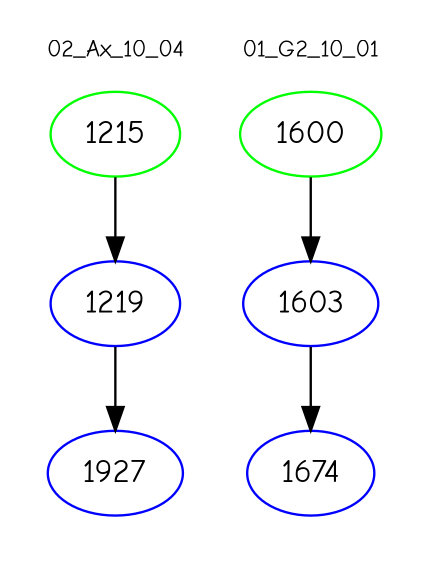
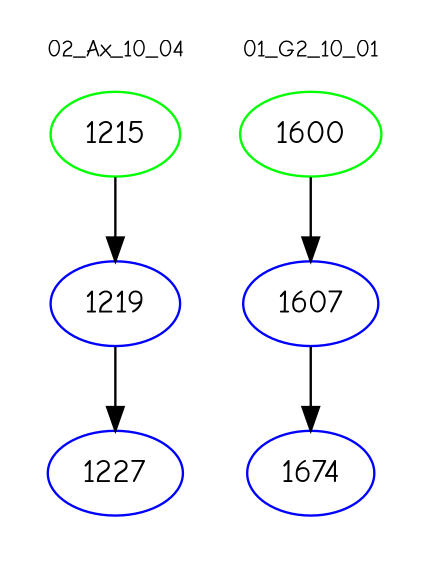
(311, 304) -> (311, 304)
(115, 473) -> (115, 473)
